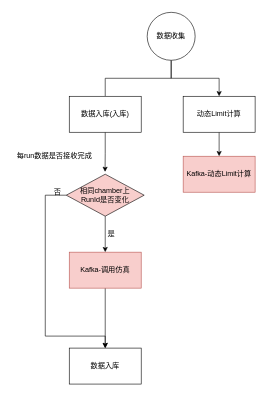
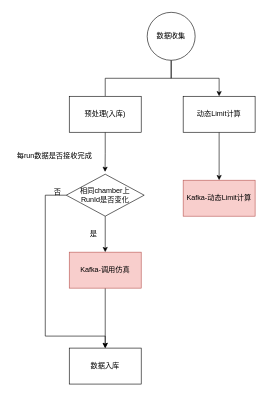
(105, 114) -> (105, 114)
(219, 174) -> (219, 198)
(105, 195) -> (105, 195)
(111, 234) -> (93, 234)
